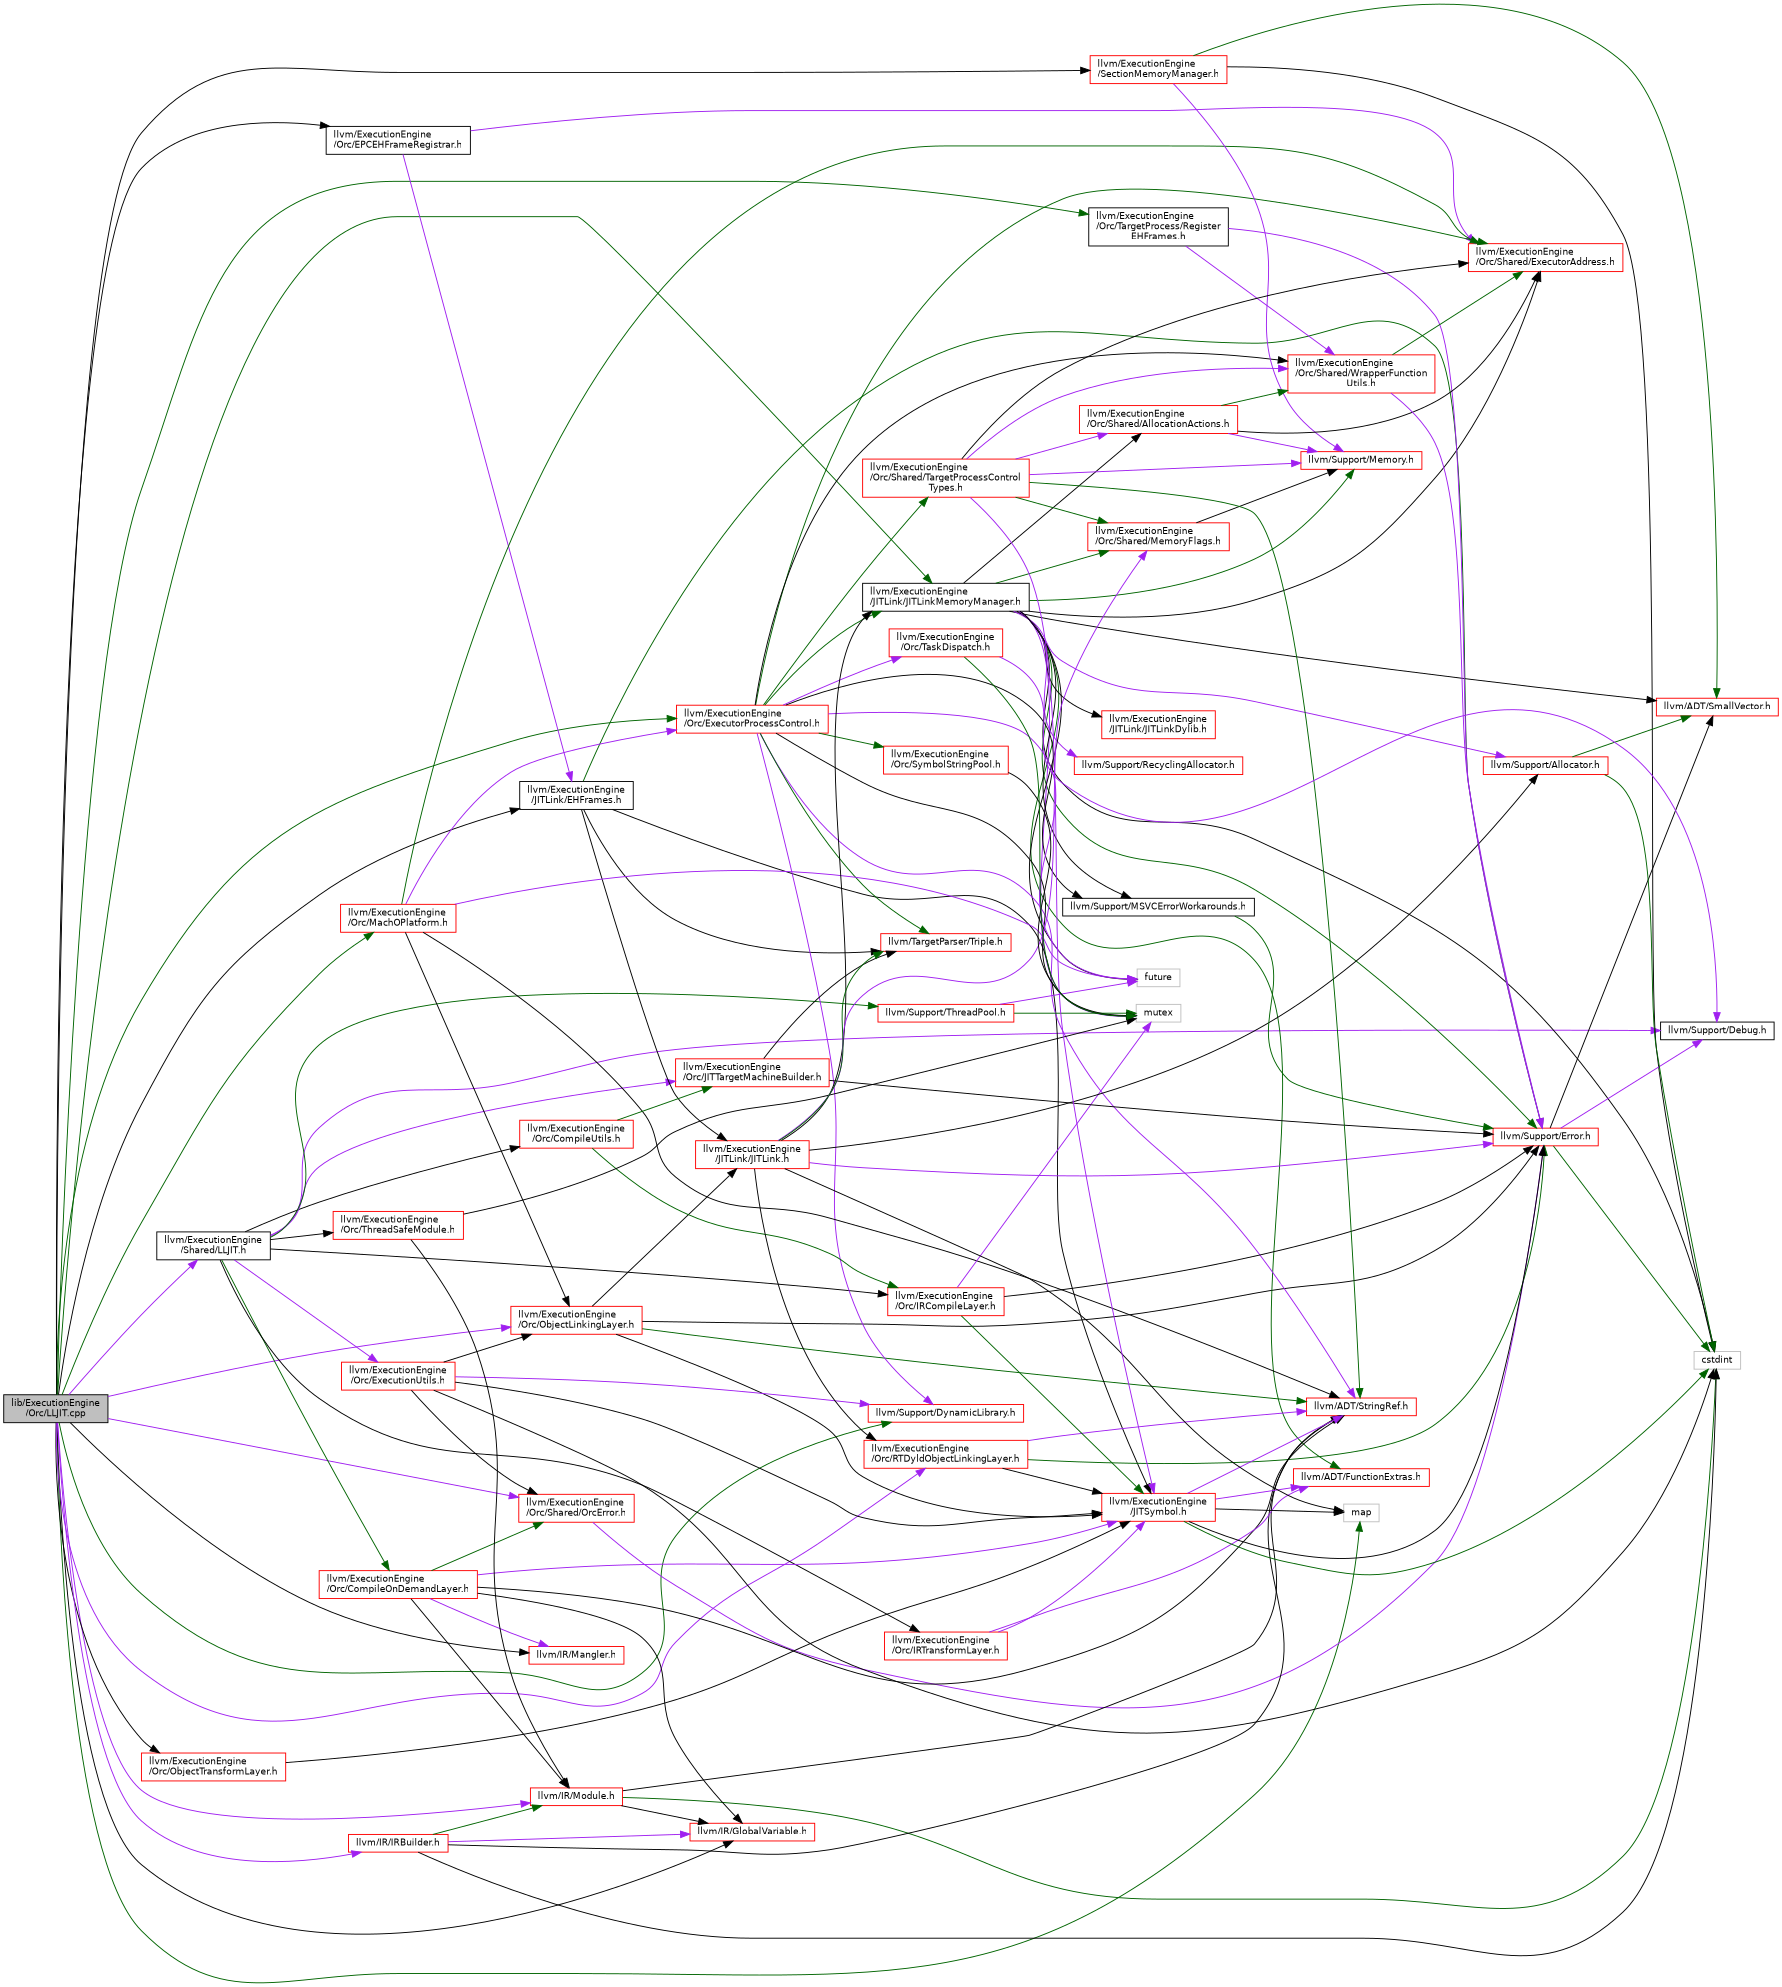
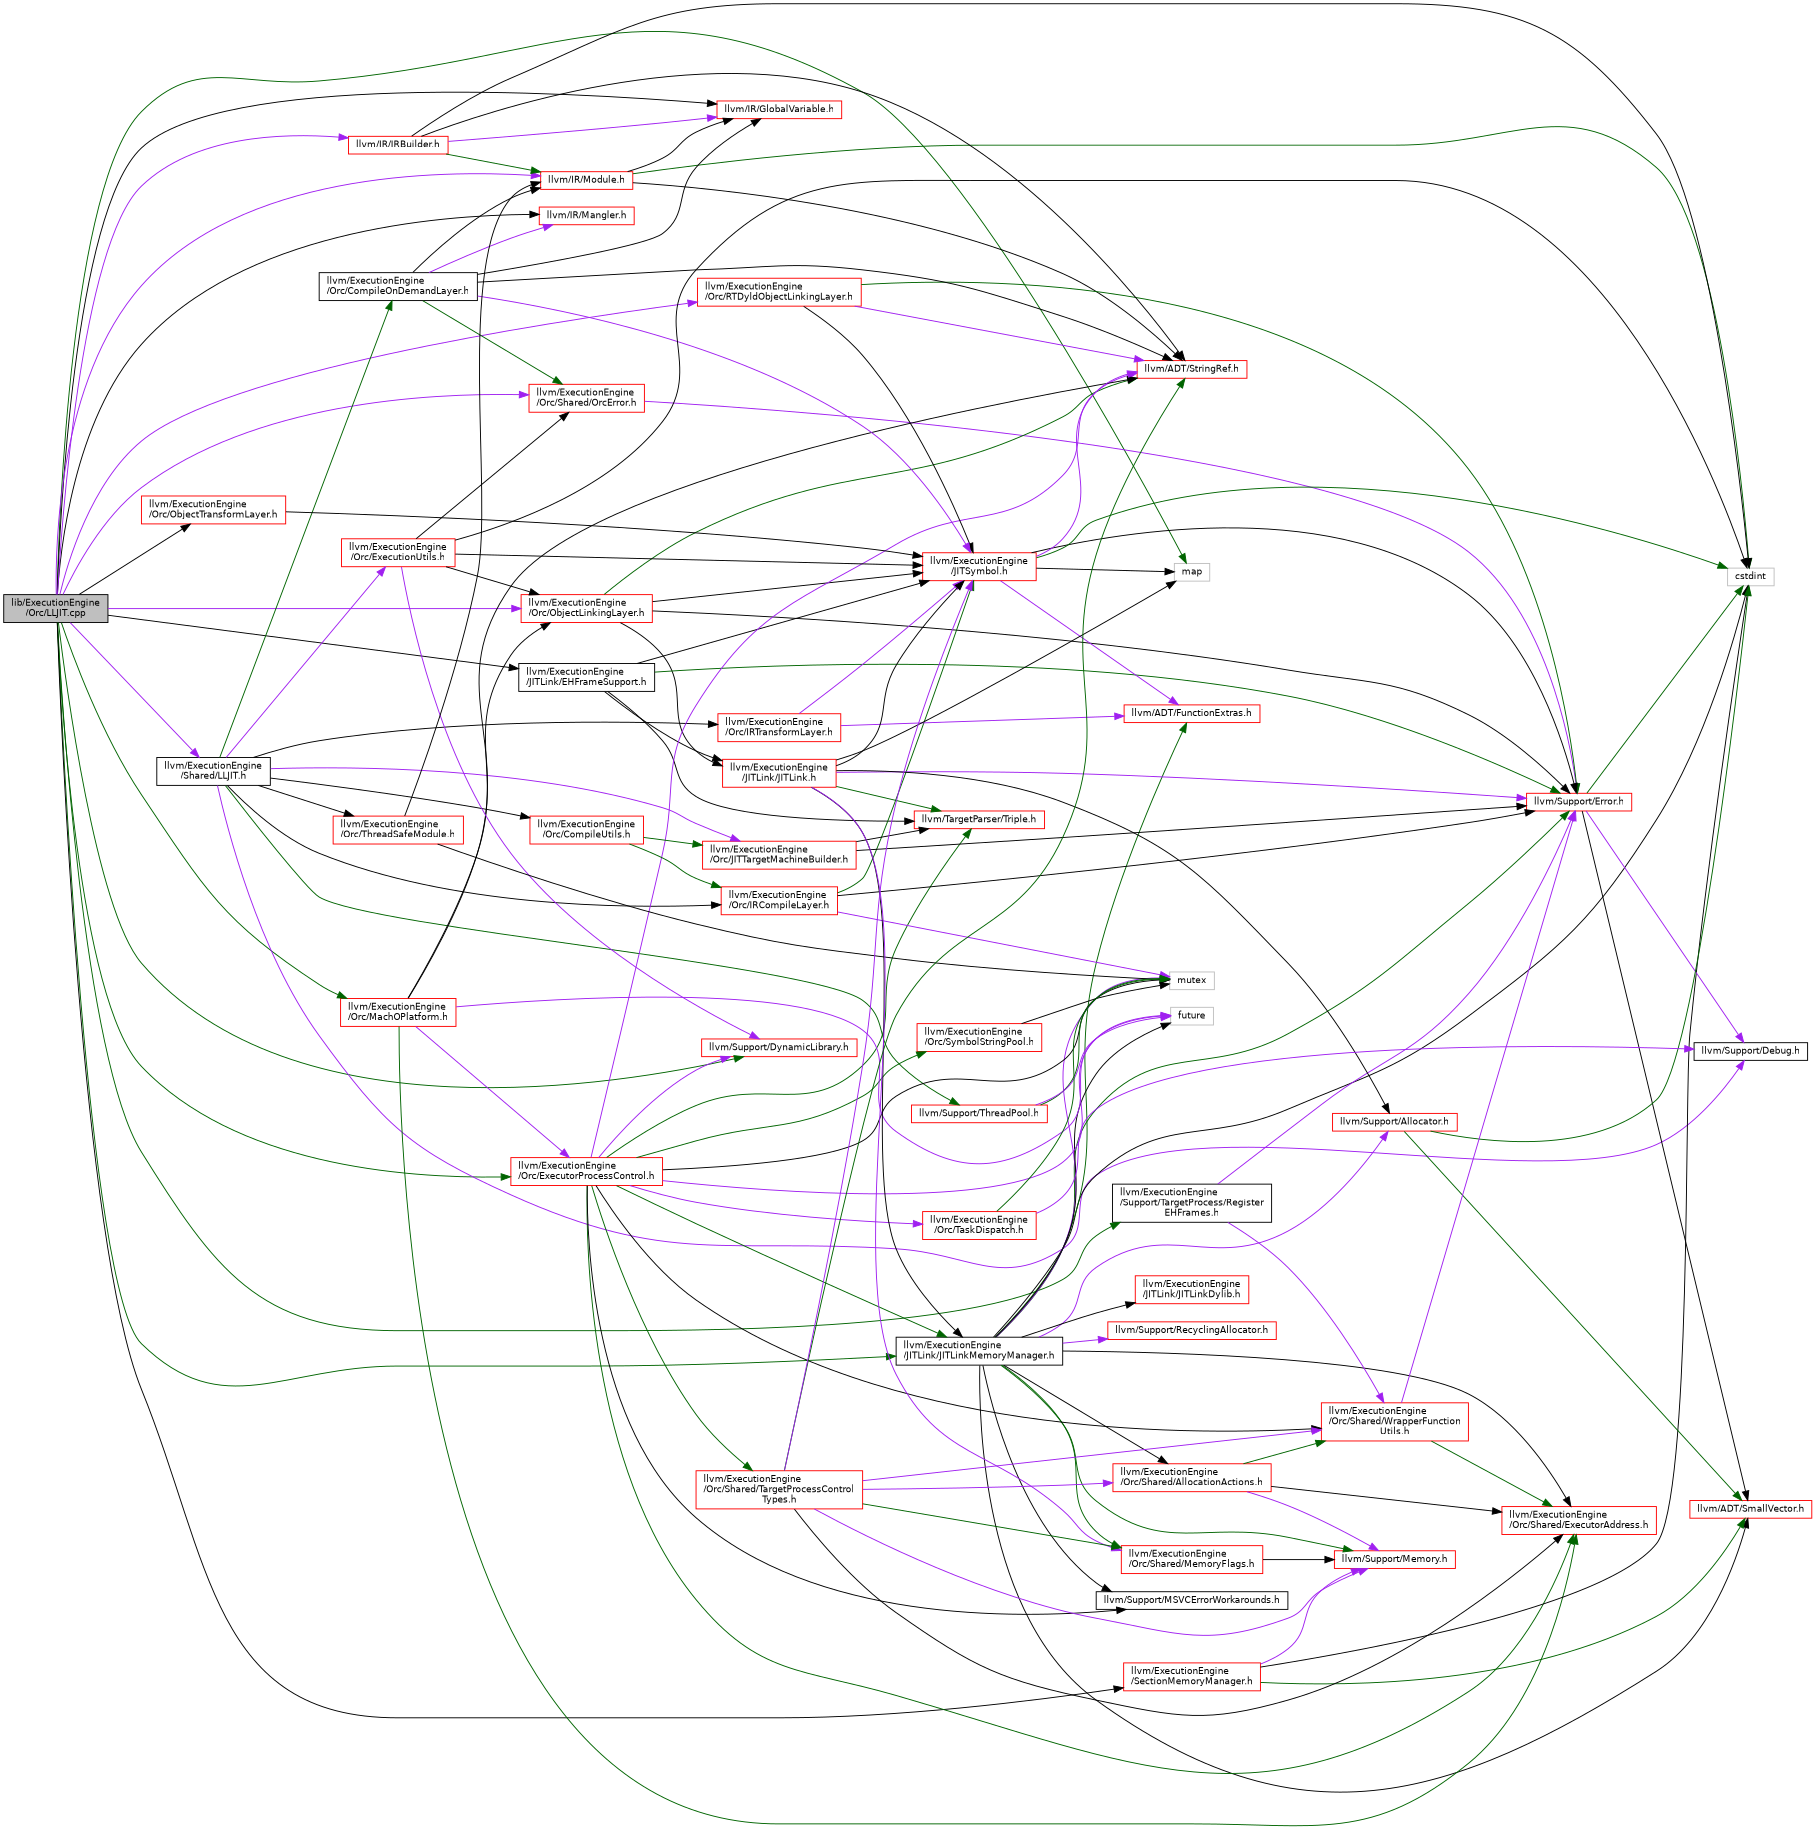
(398, 140) -> none
(1159, 227) -> (1192, 1203)
(576, 795) -> (587, 677)
(1296, 1084) -> none
(788, 1312) -> (891, 677)
(398, 1585) -> (398, 287)
